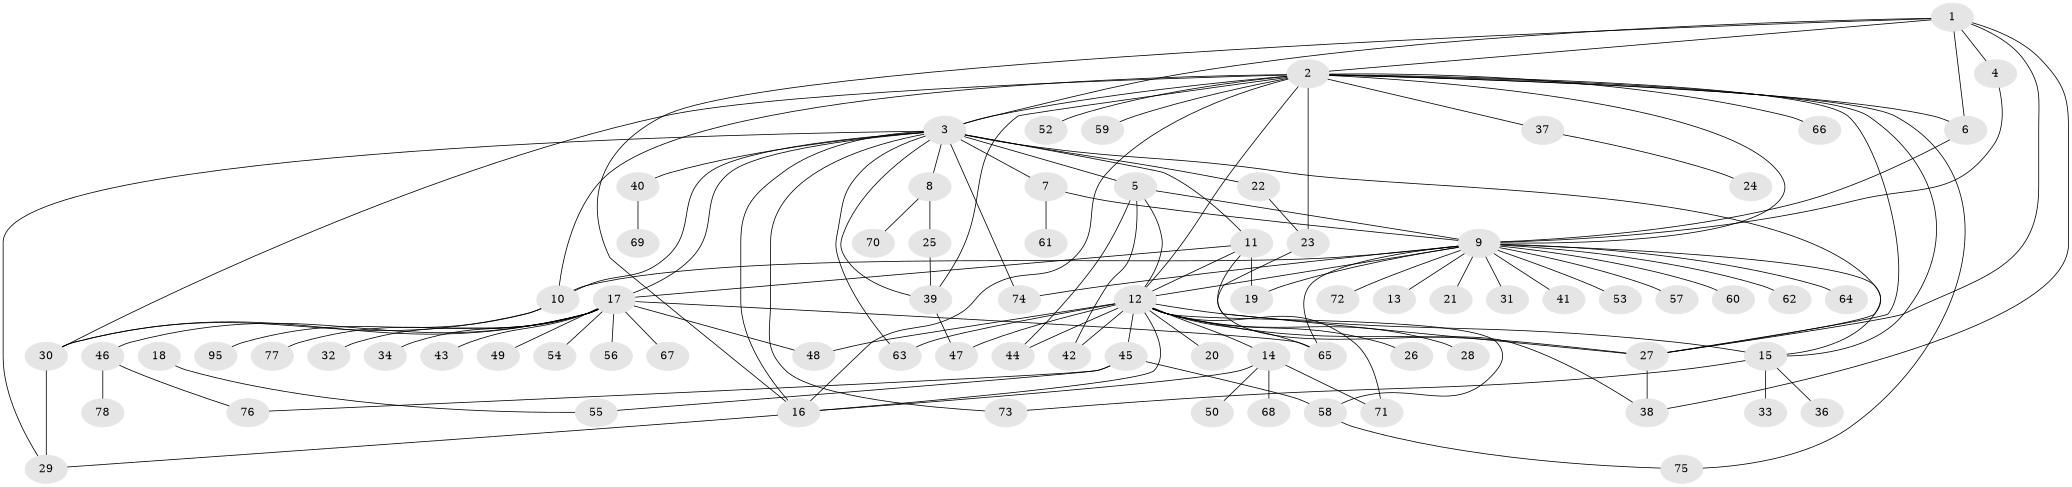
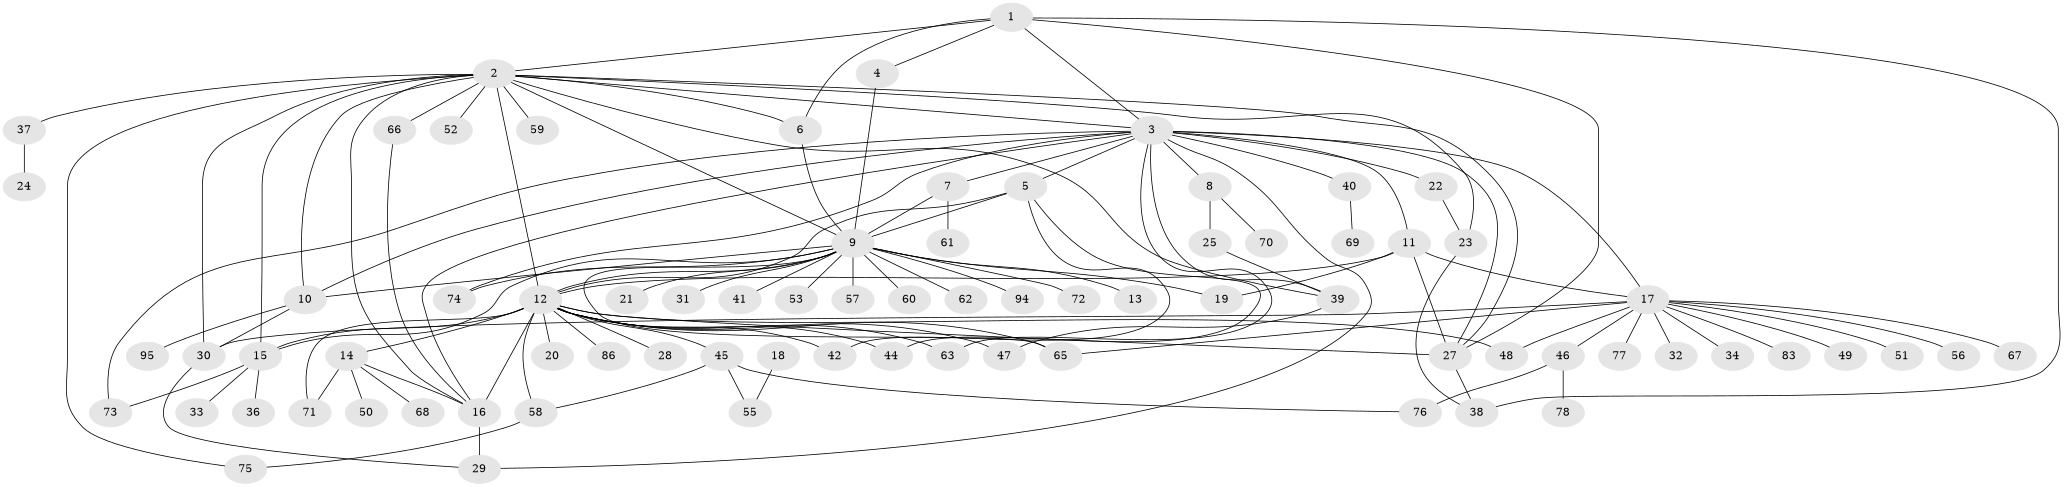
(1096, 59) -> (392, 278)
(1846, 300) -> (1022, 300)
(442, 356) -> (1789, 356)
(555, 356) -> (1902, 356)
(1412, 356) -> (609, 356)
